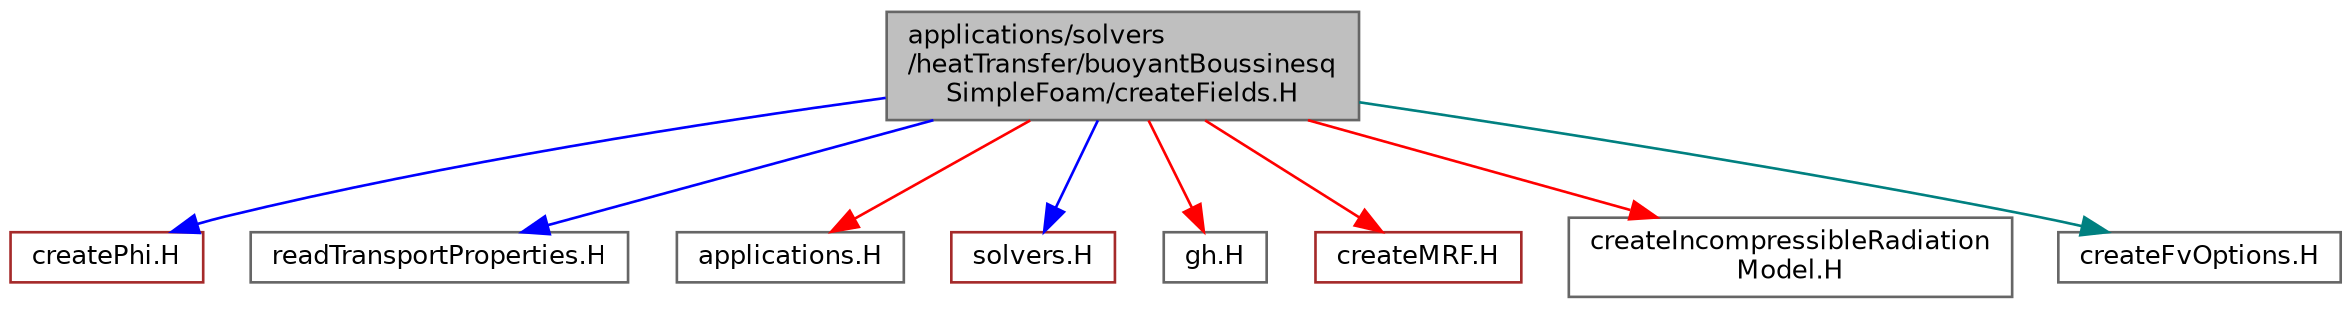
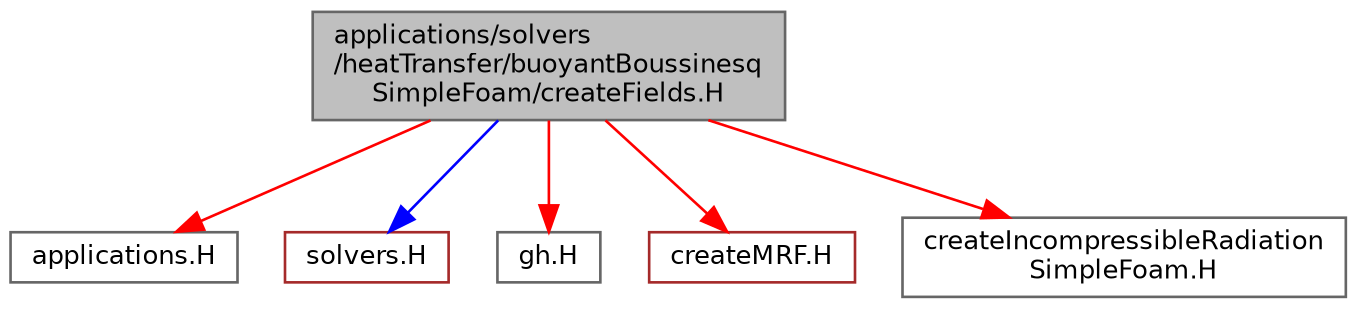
(107, 257) -> none
(439, 257) -> none
(1790, 257) -> (1124, 257)
(2200, 257) -> none
